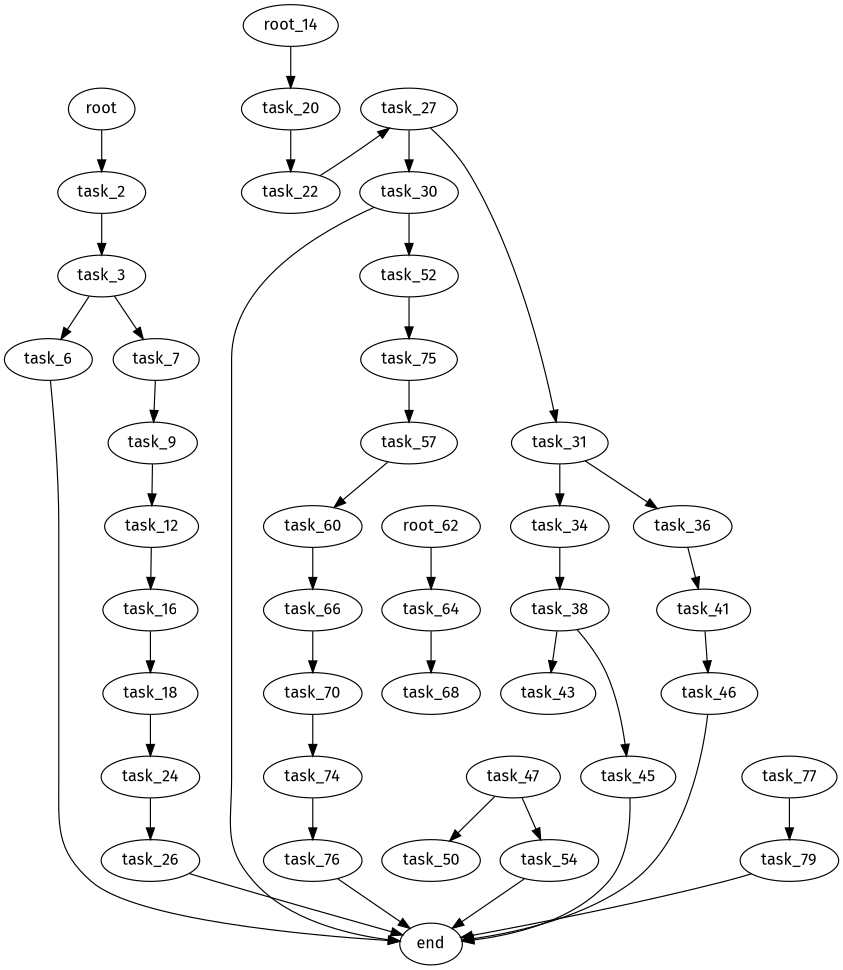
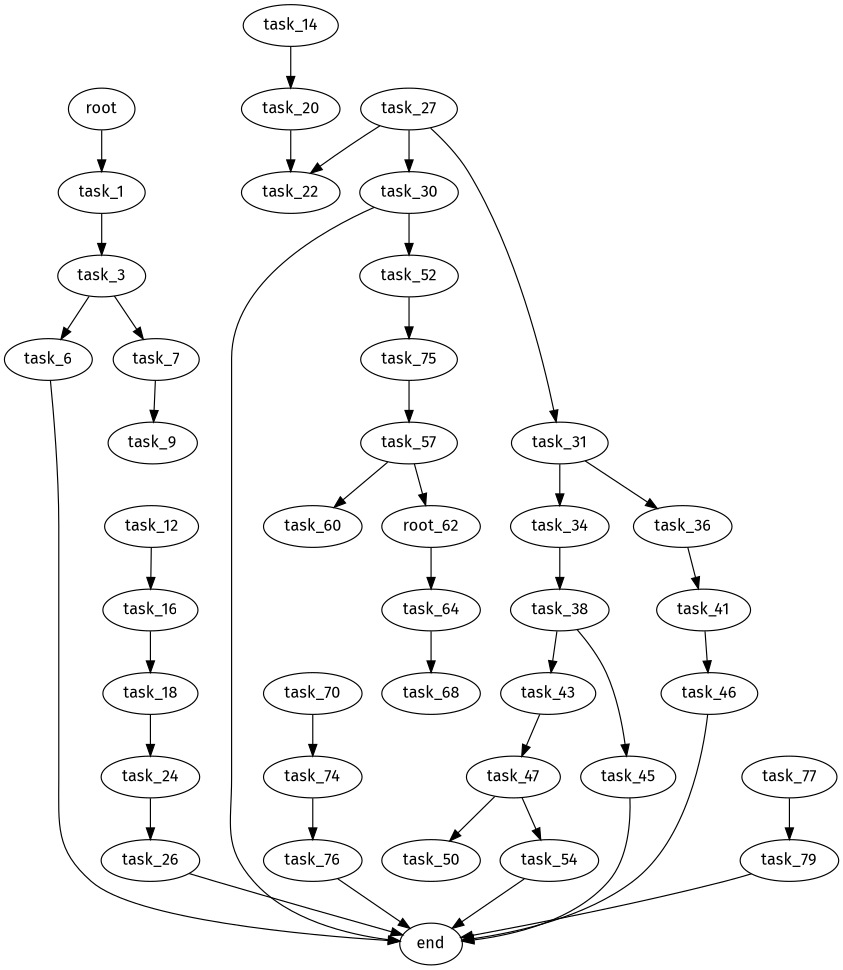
(291, 26) -> (291, 26)
(350, 156) -> (350, 146)
(102, 193) -> (102, 193)
(152, 479) -> none
none -> (418, 479)
(313, 610) -> none
none -> (533, 730)
